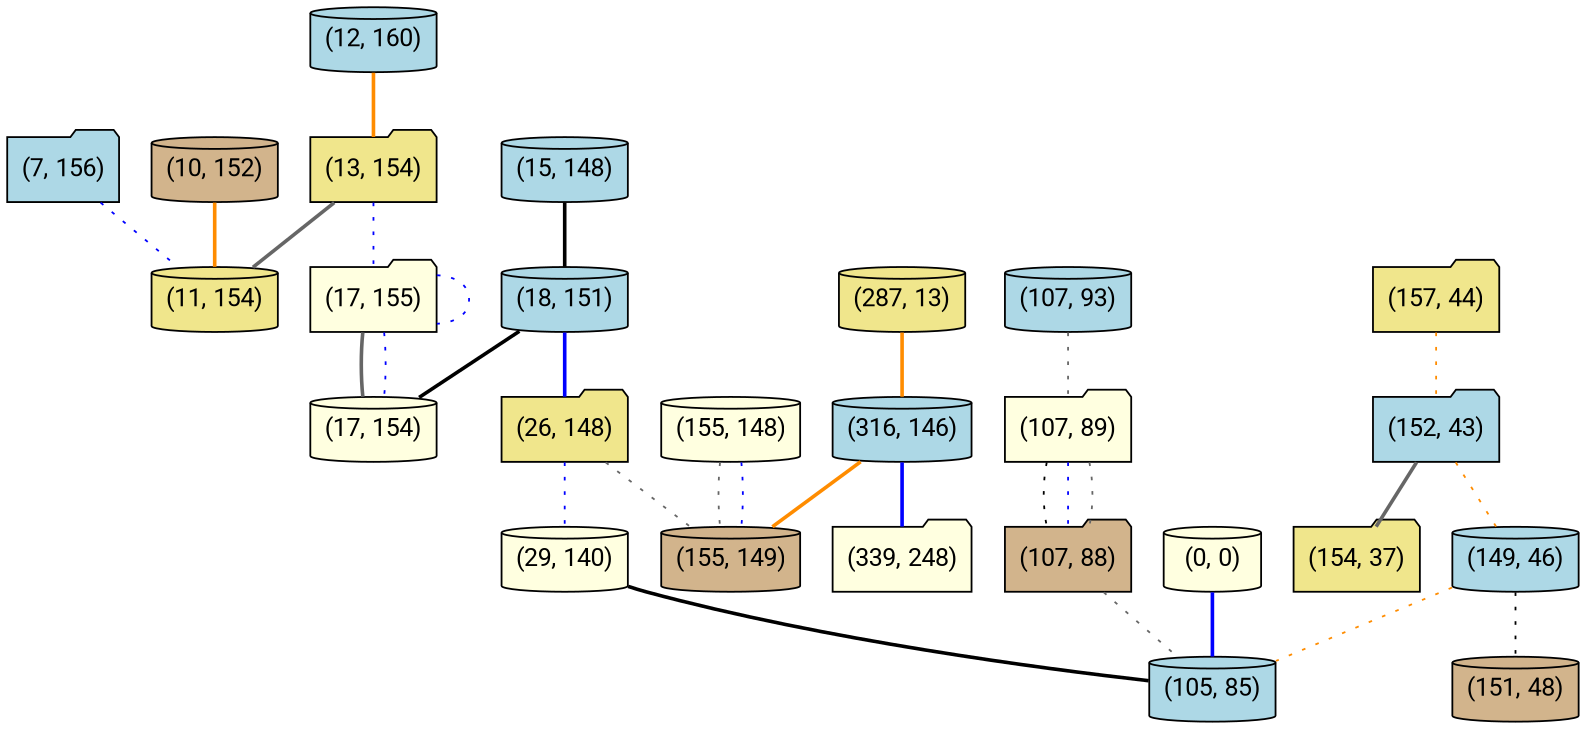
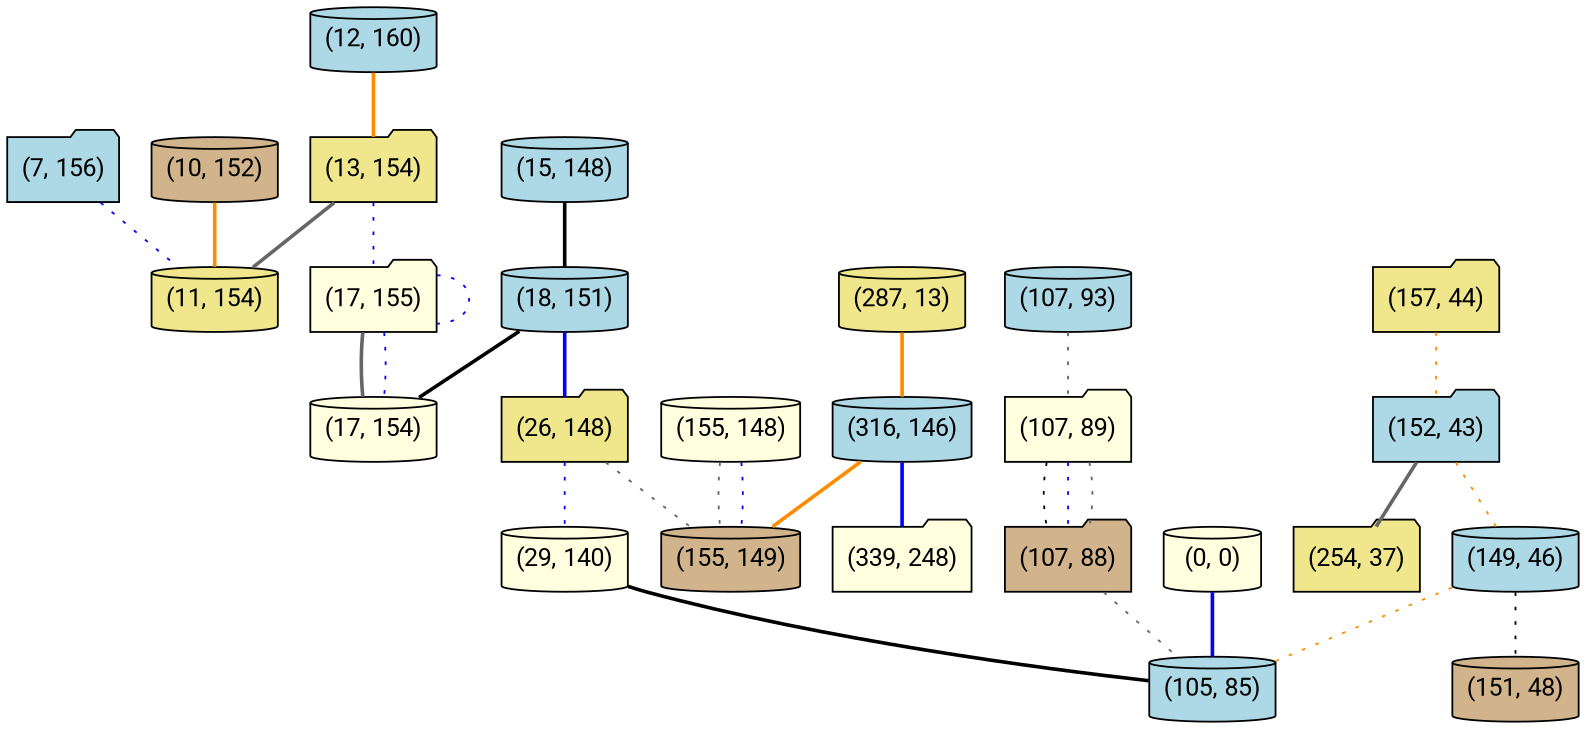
(1357, 559) -> (1357, 559)
